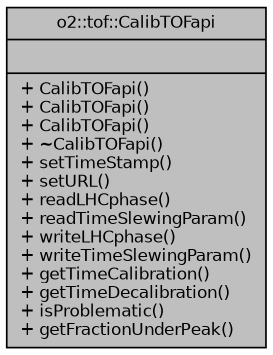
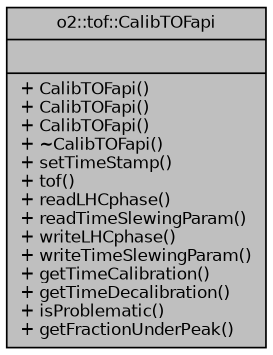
(66, 182) -> (48, 182)
